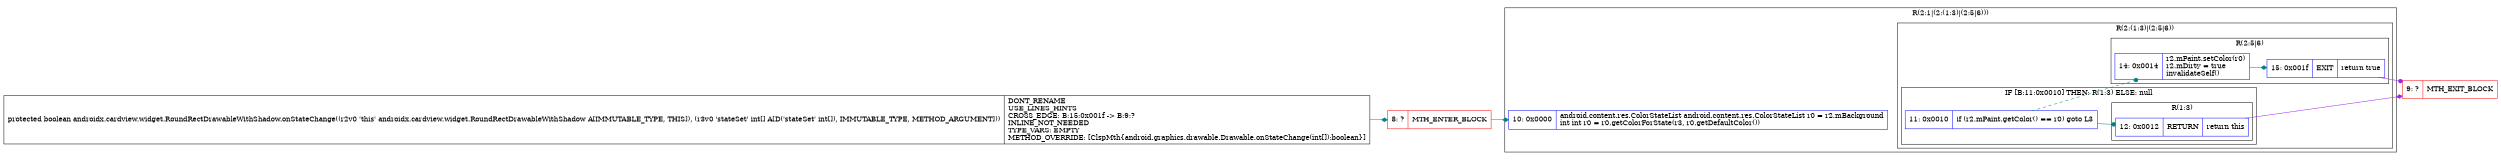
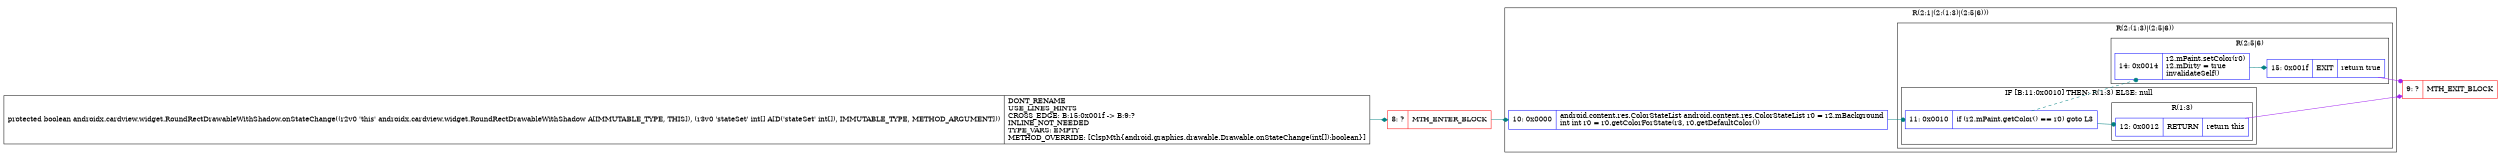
none -> (1894, 120)
